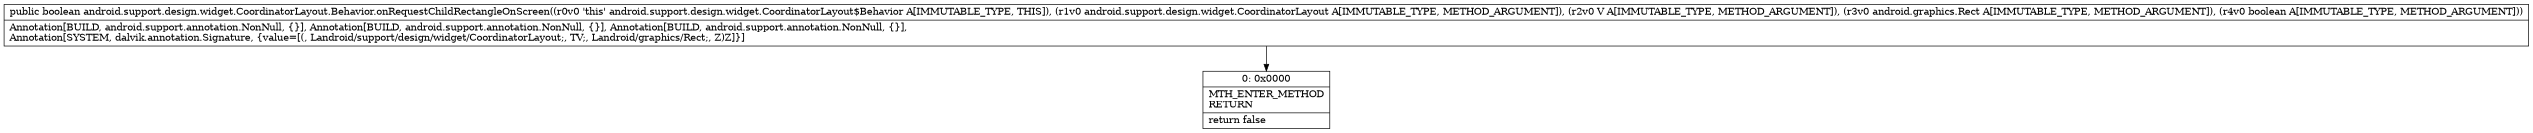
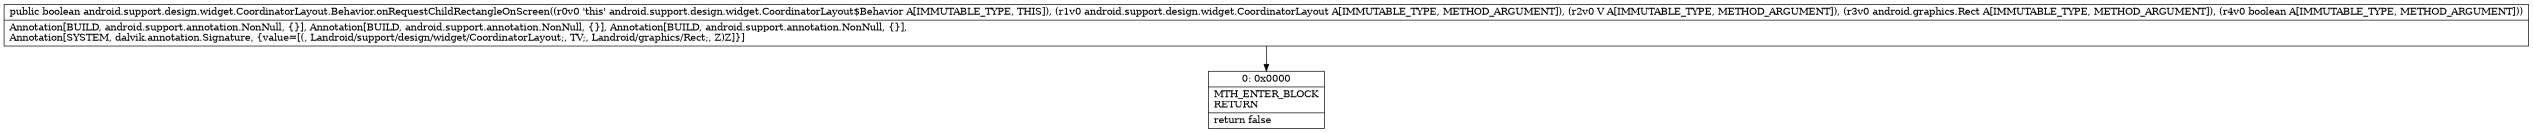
(1266, 94) -> (1266, 94)
